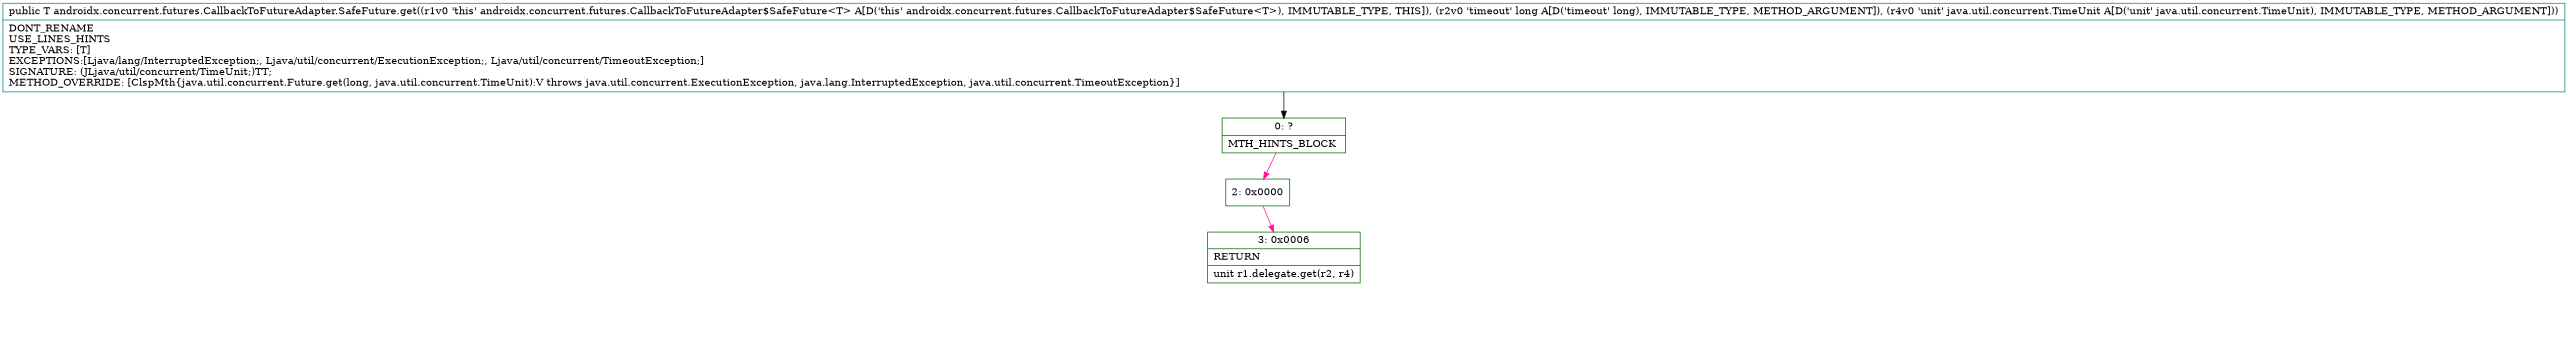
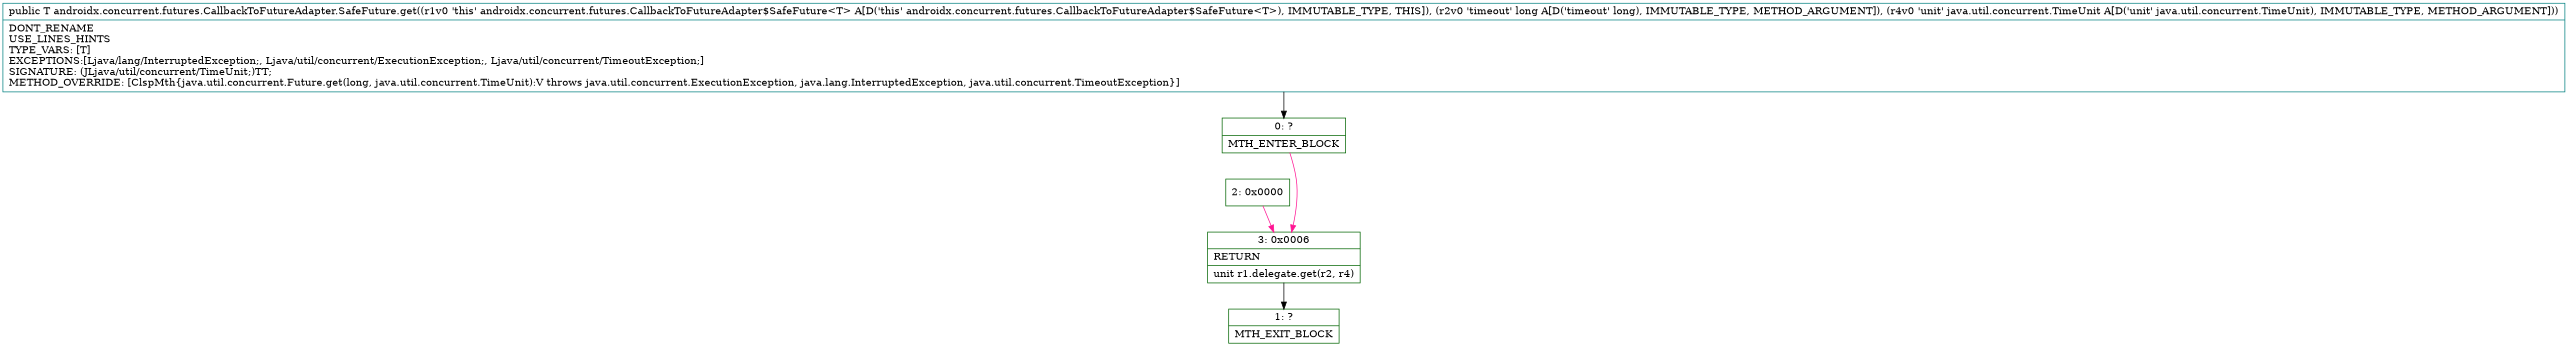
(1282, 144) -> (1284, 144)
(1271, 163) -> (1297, 189)
none -> (1284, 326)
